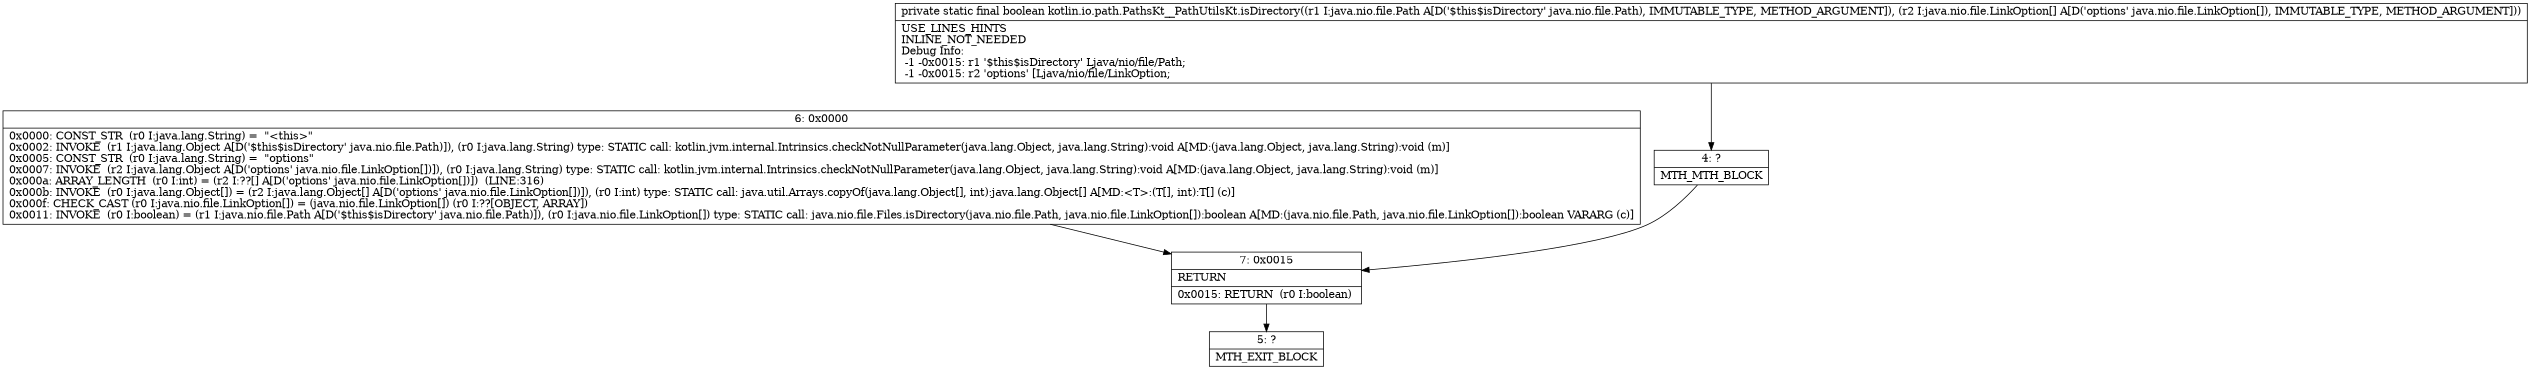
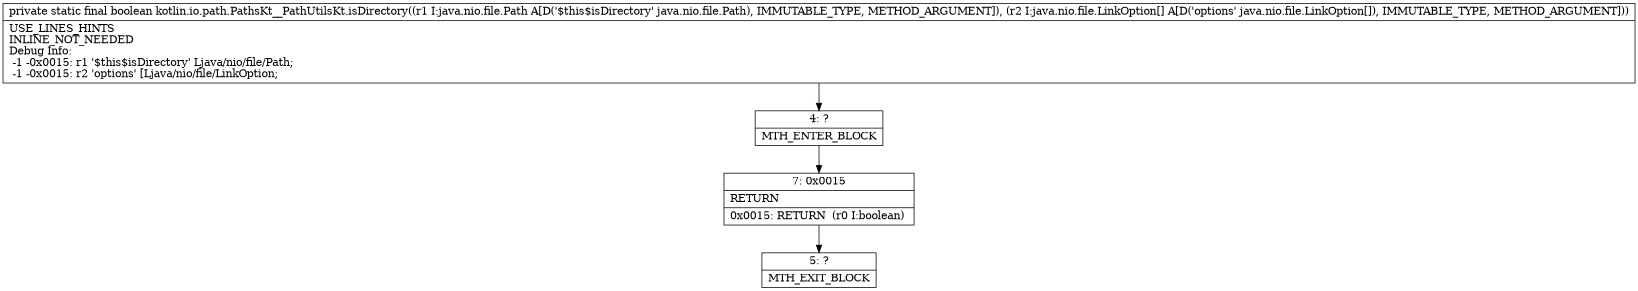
(822, 168) -> none
(1711, 176) -> (819, 136)
